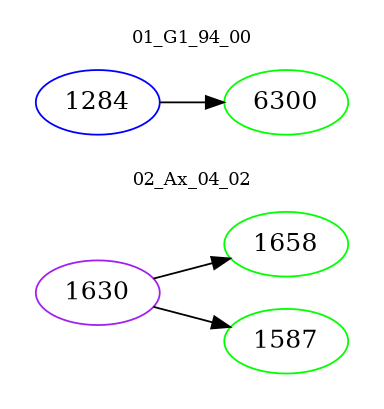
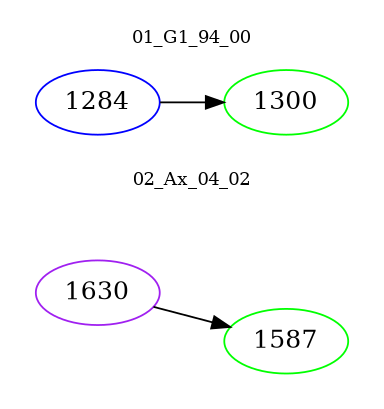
(286, 102) -> (286, 102)
(286, 244) -> none
